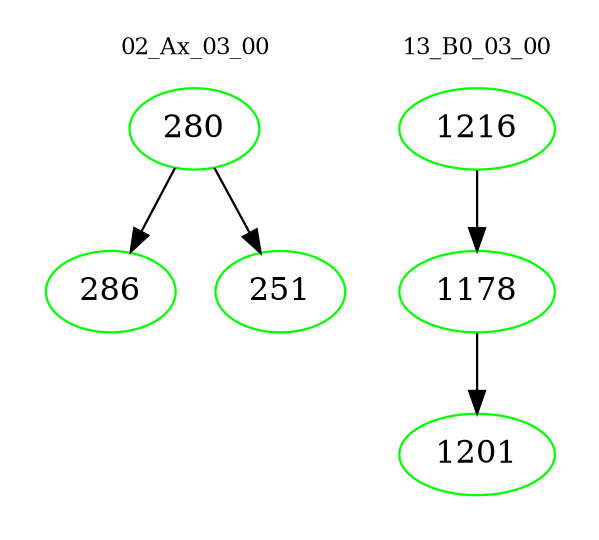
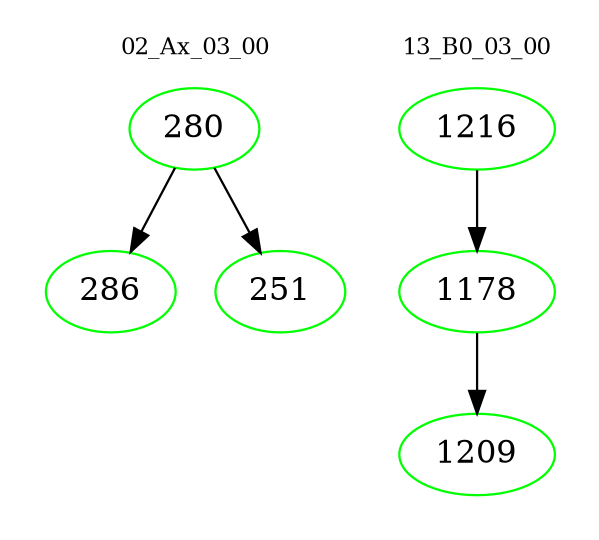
(477, 454) -> (477, 454)
